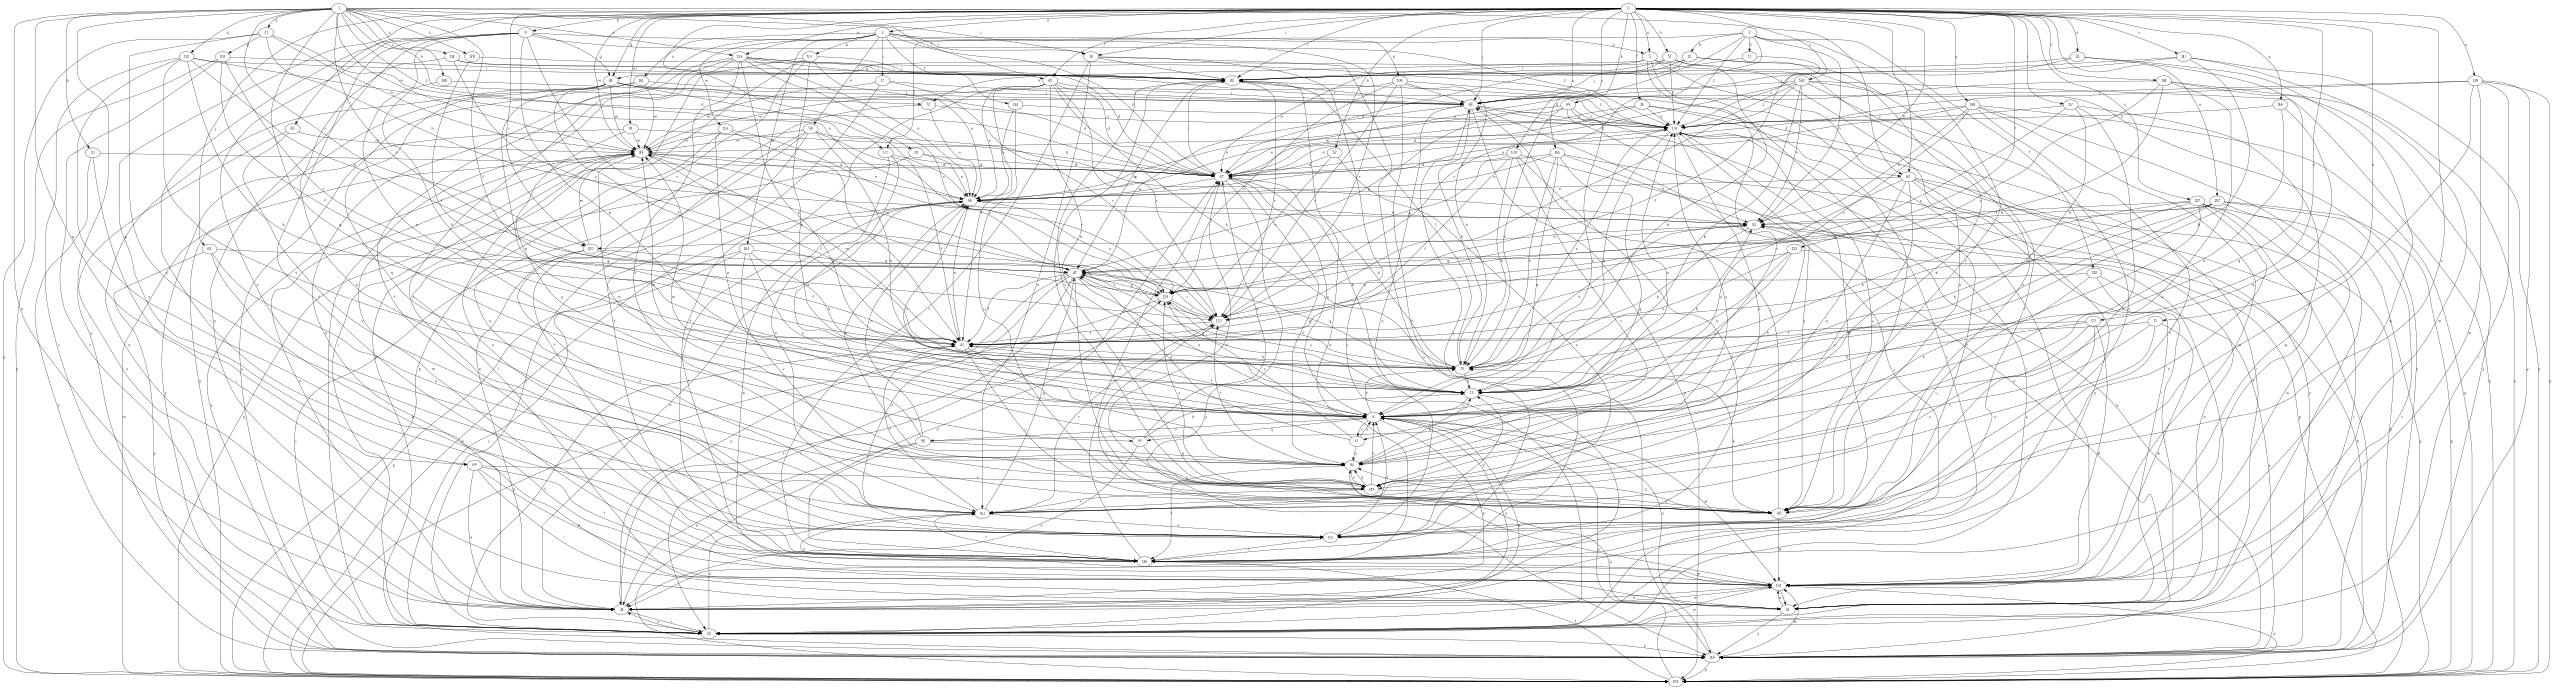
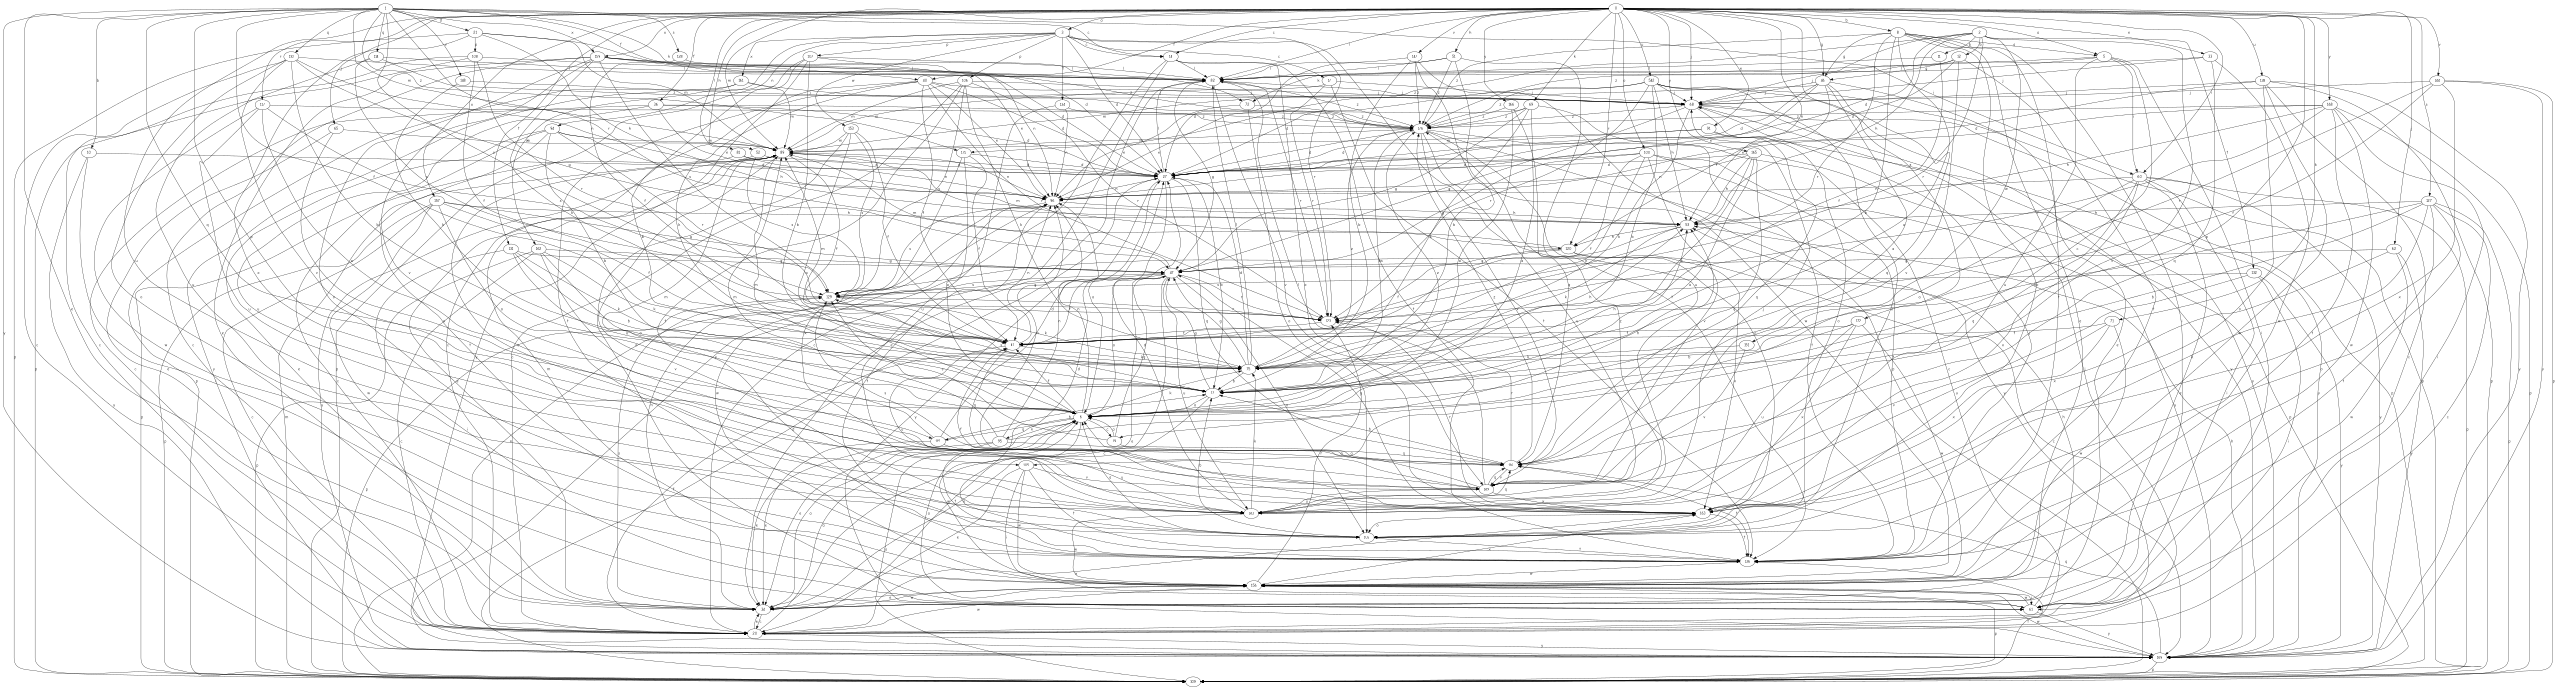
(714, 228) -> (1721, 160)
none -> (1747, 345)
